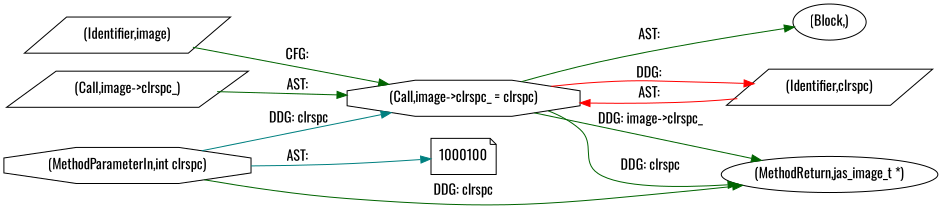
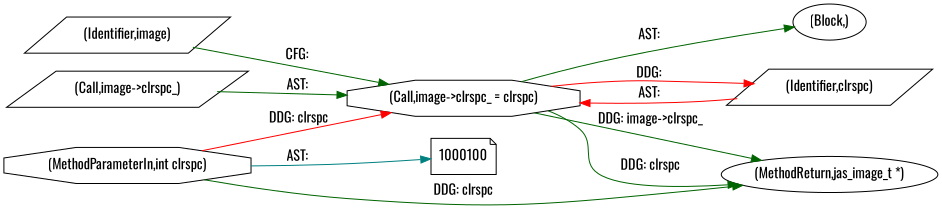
(291, 133) -> (291, 133)
